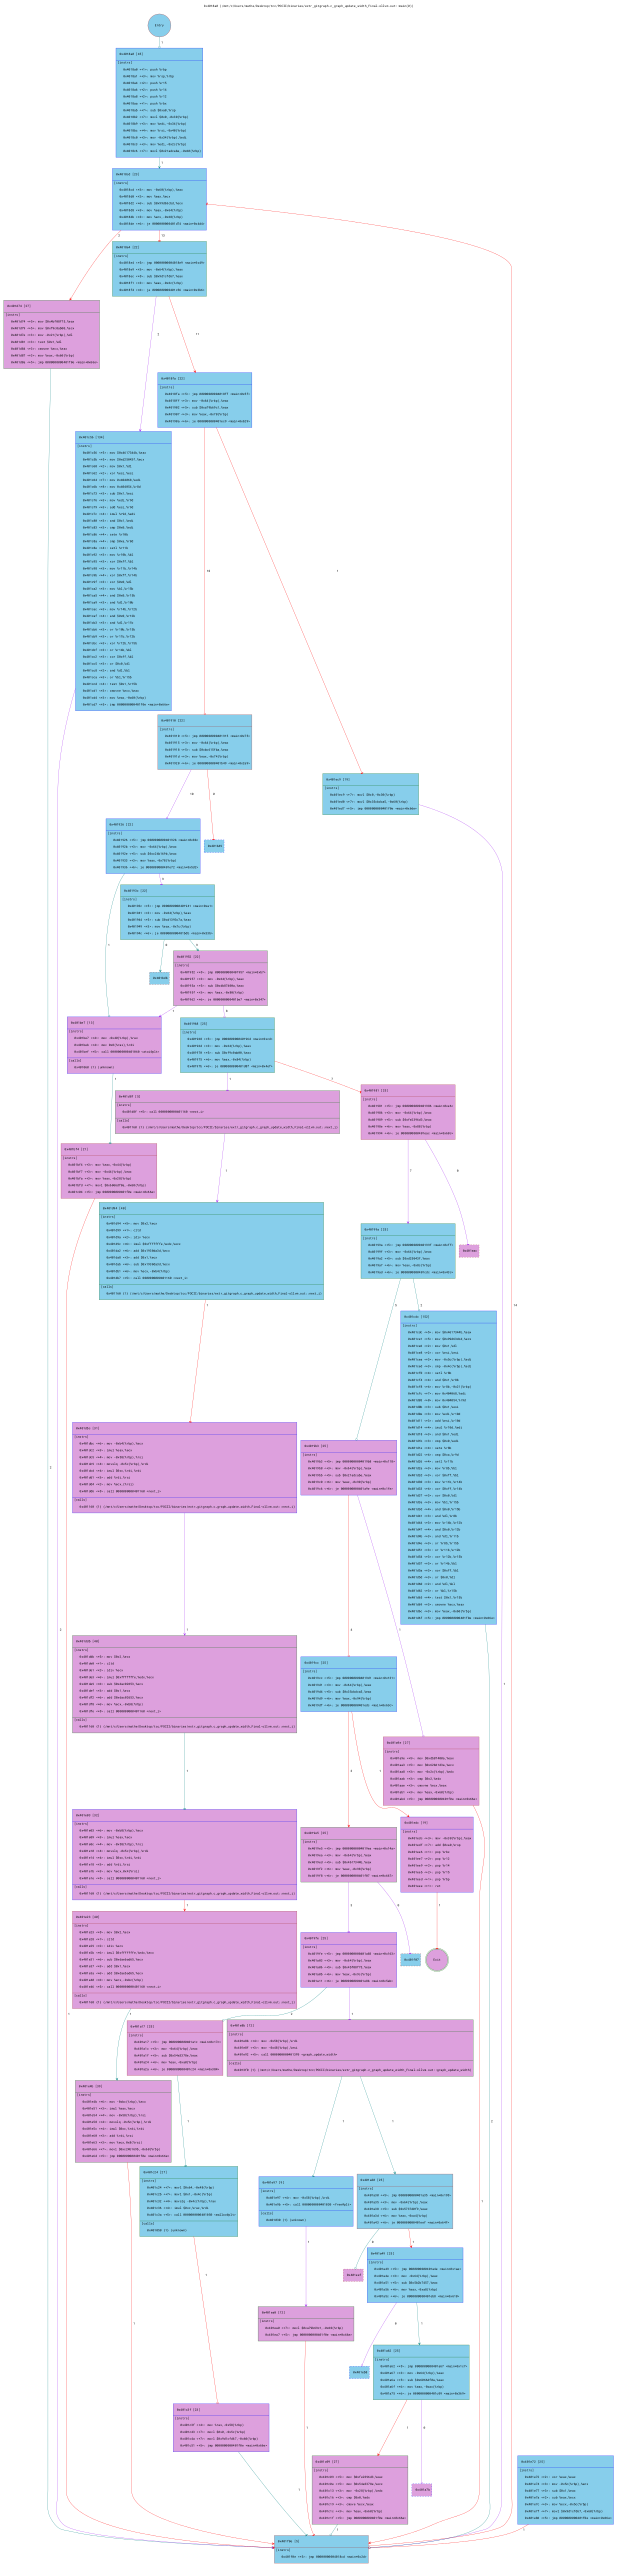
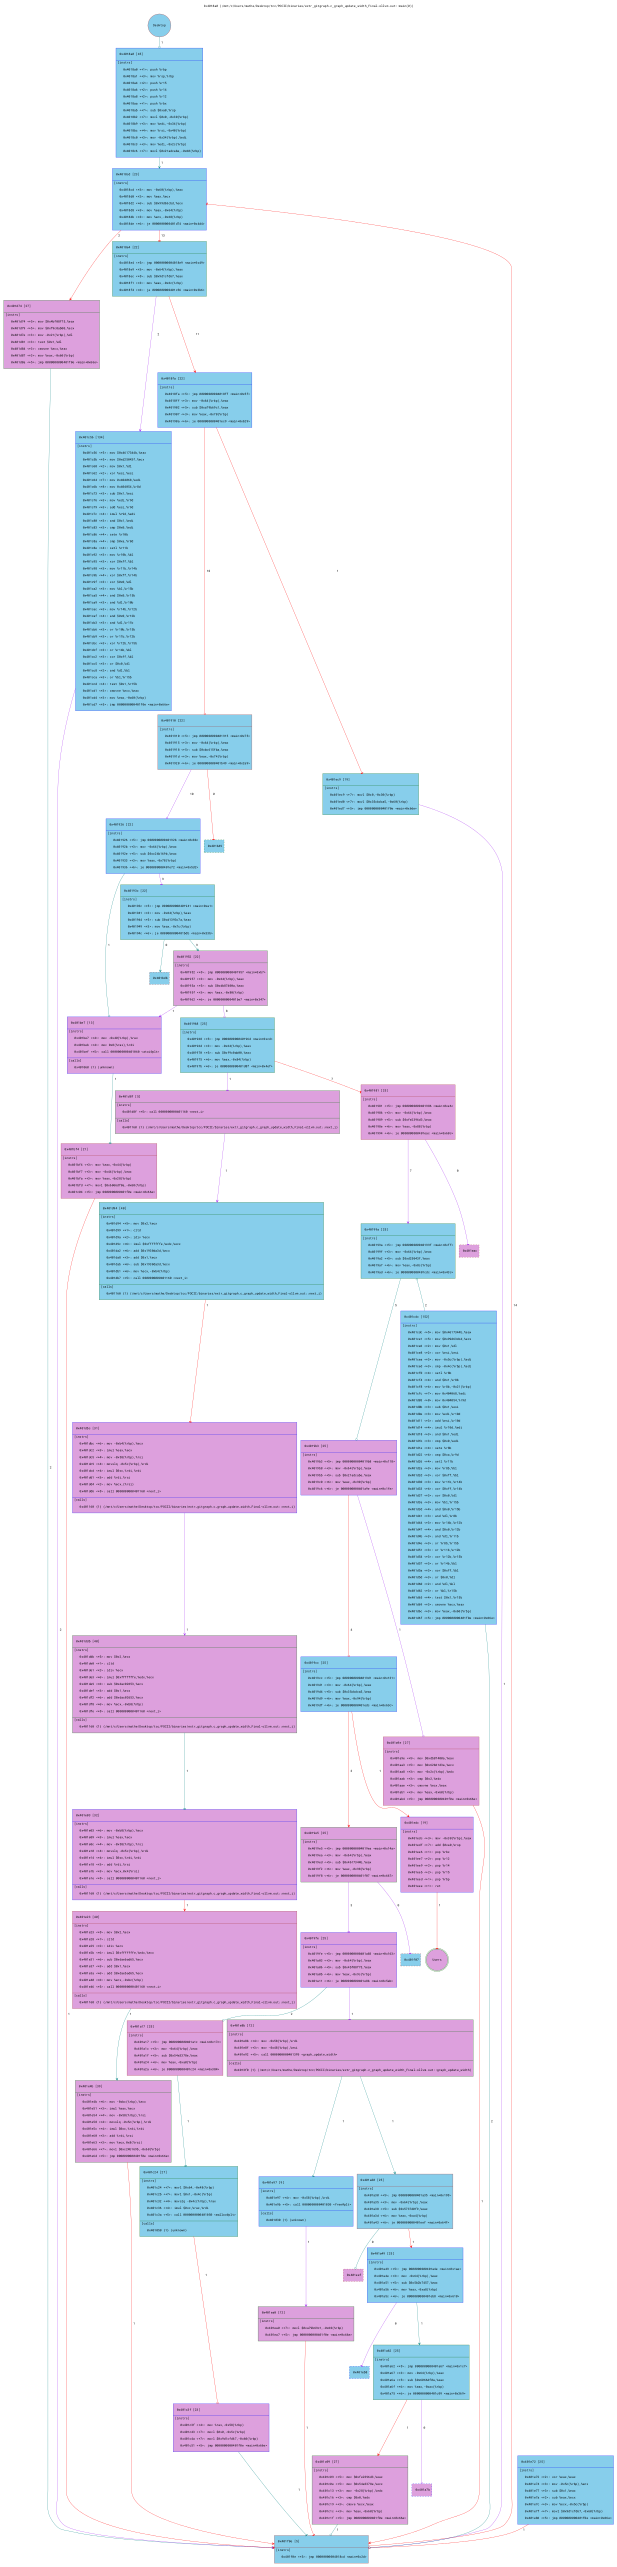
(159, 25) -> (159, 25)
(214, 846) -> (214, 846)
(416, 1294) -> (421, 1296)
(437, 1960) -> (437, 1960)
(378, 2333) -> (378, 2333)
